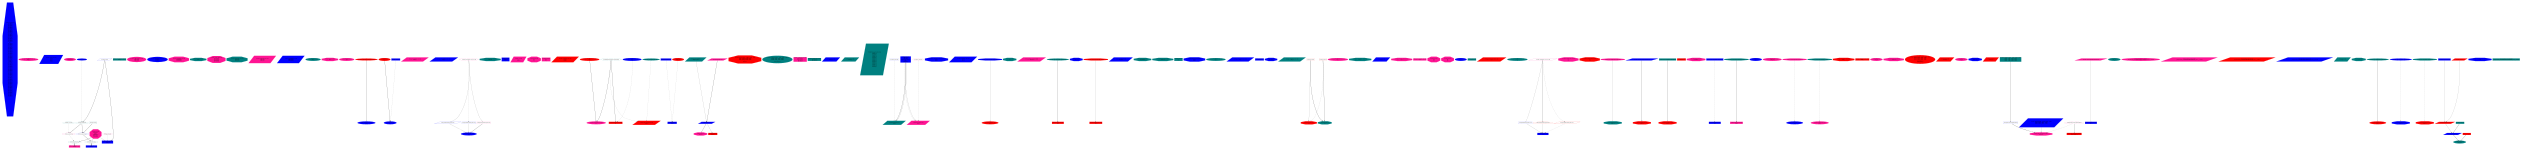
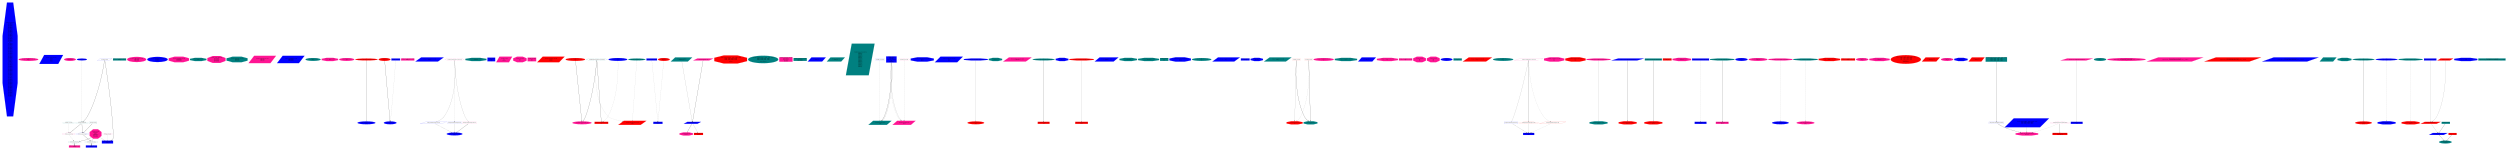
(415, 59) -> (408, 59)
